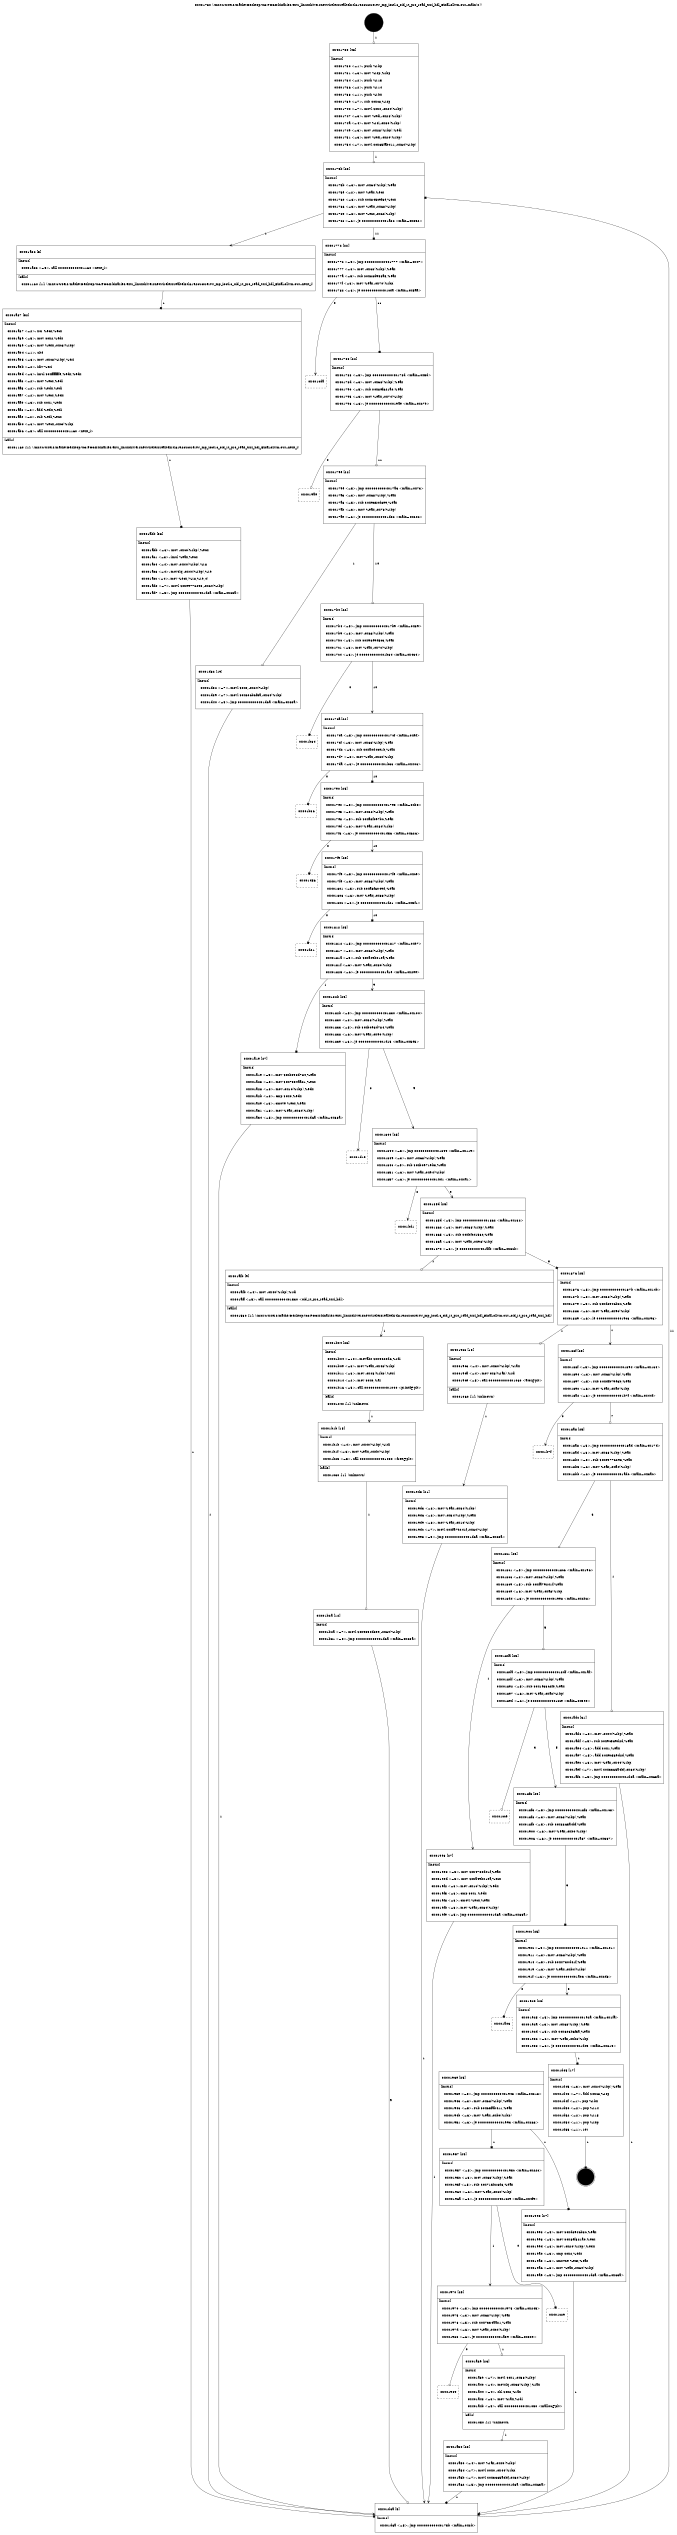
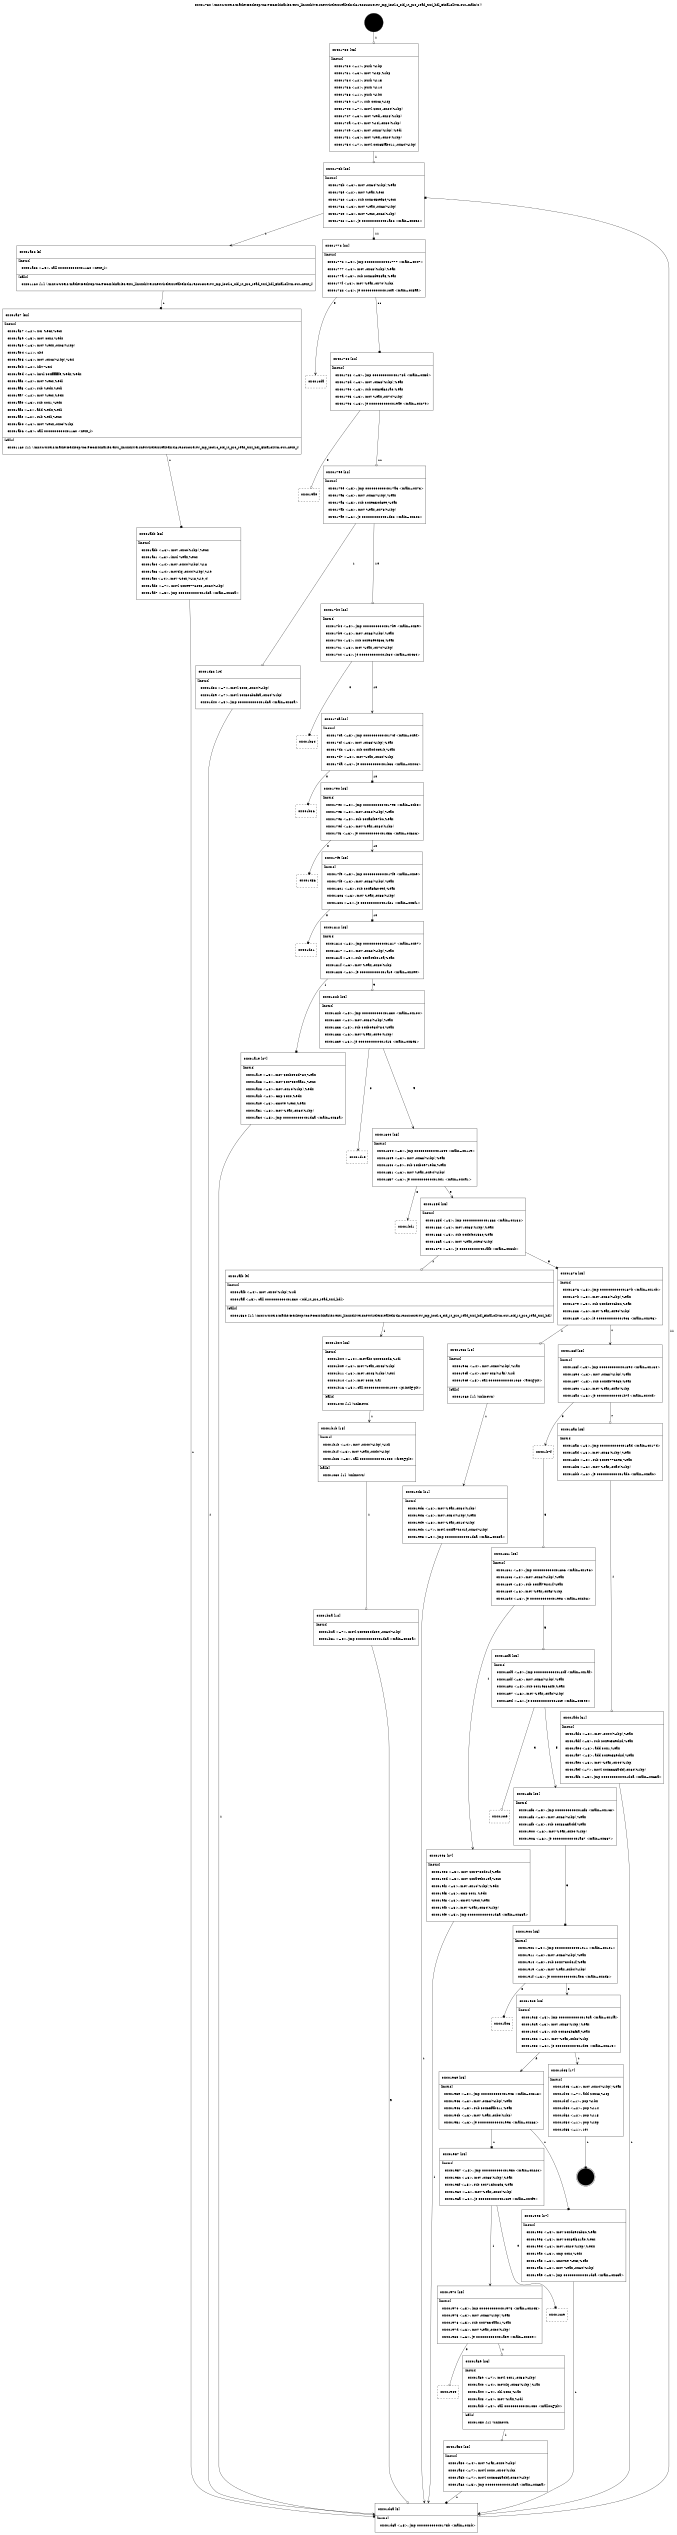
(372, 984) -> (372, 984)
(577, 1513) -> (543, 1502)
(576, 2057) -> (576, 2057)
none -> (531, 2061)
(630, 2207) -> (630, 2207)
